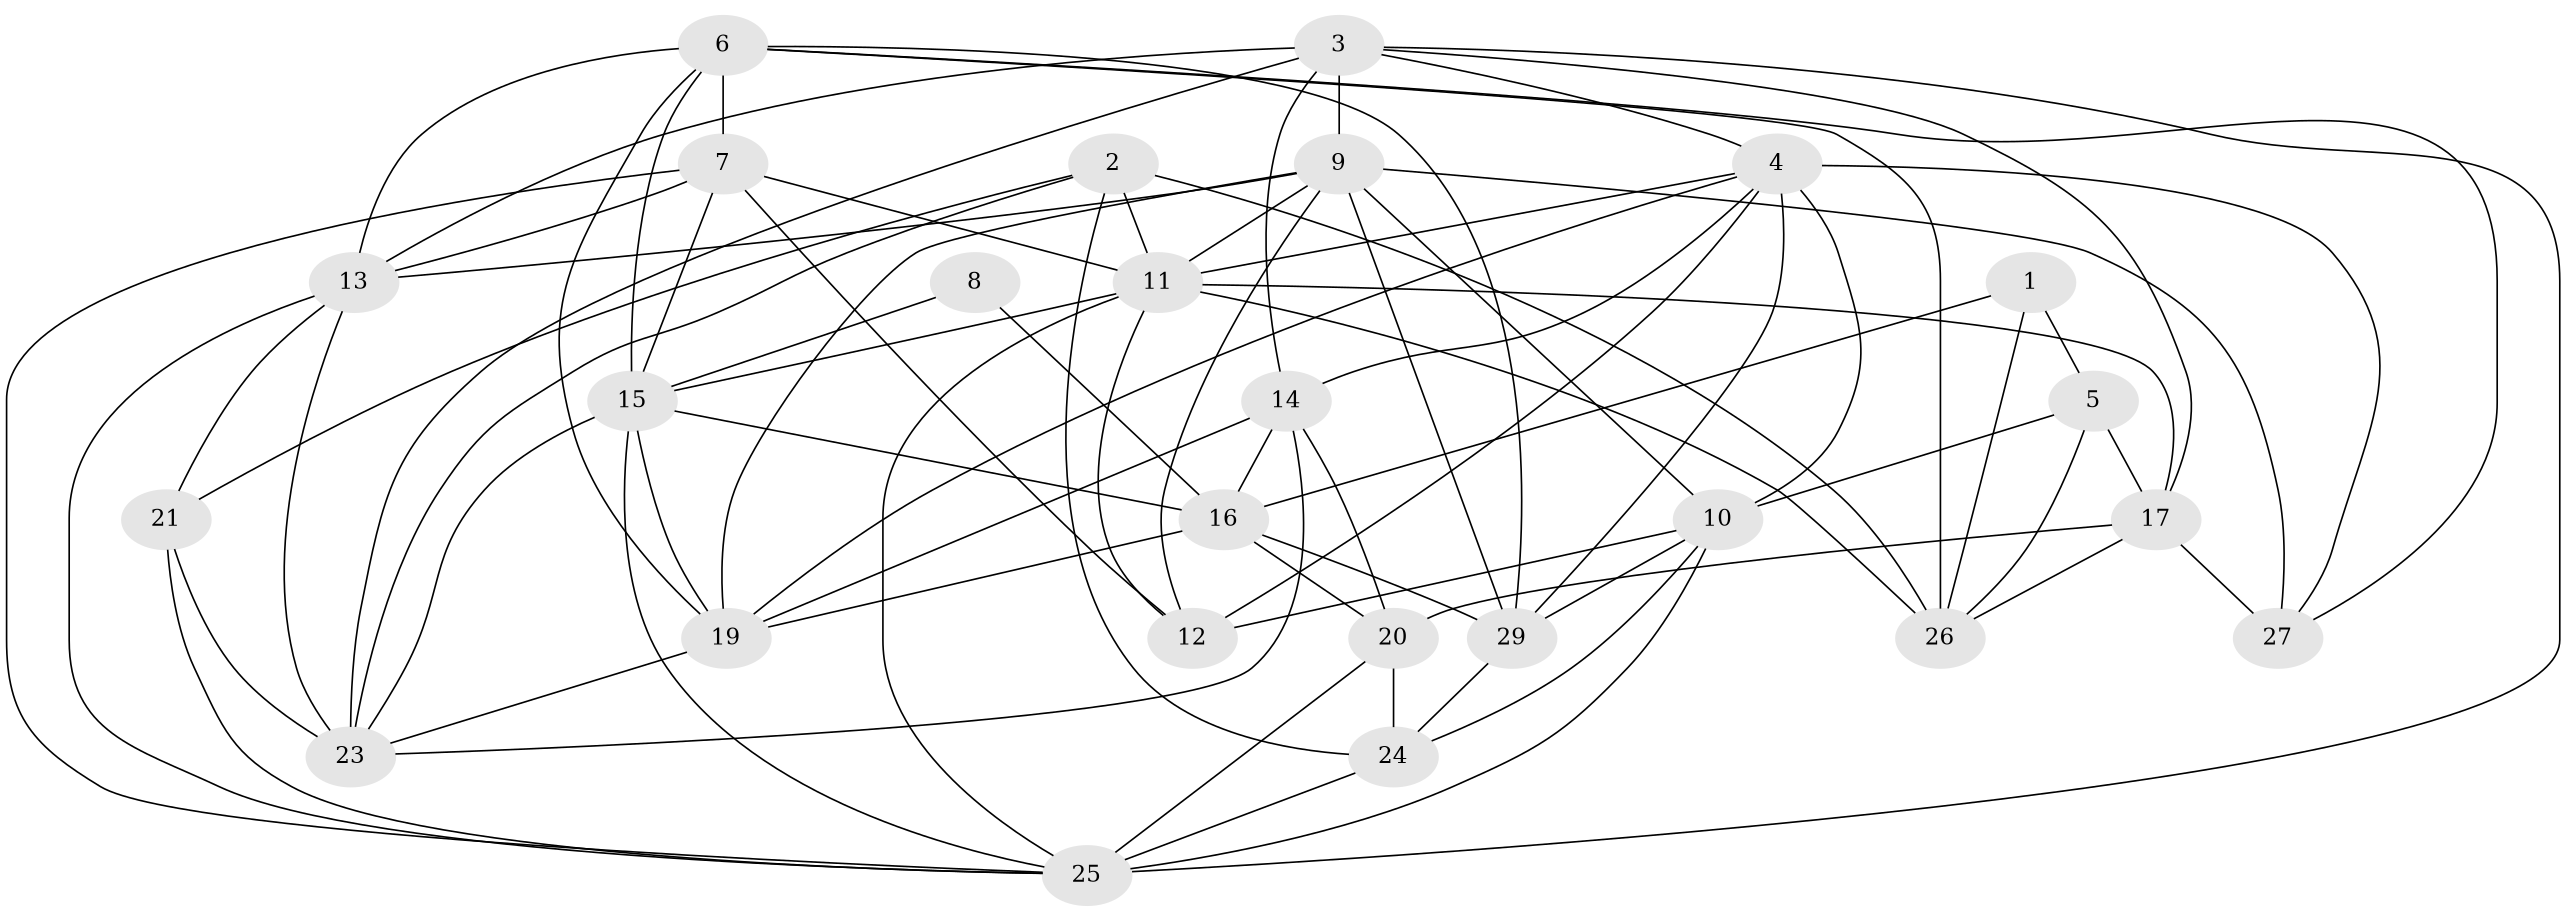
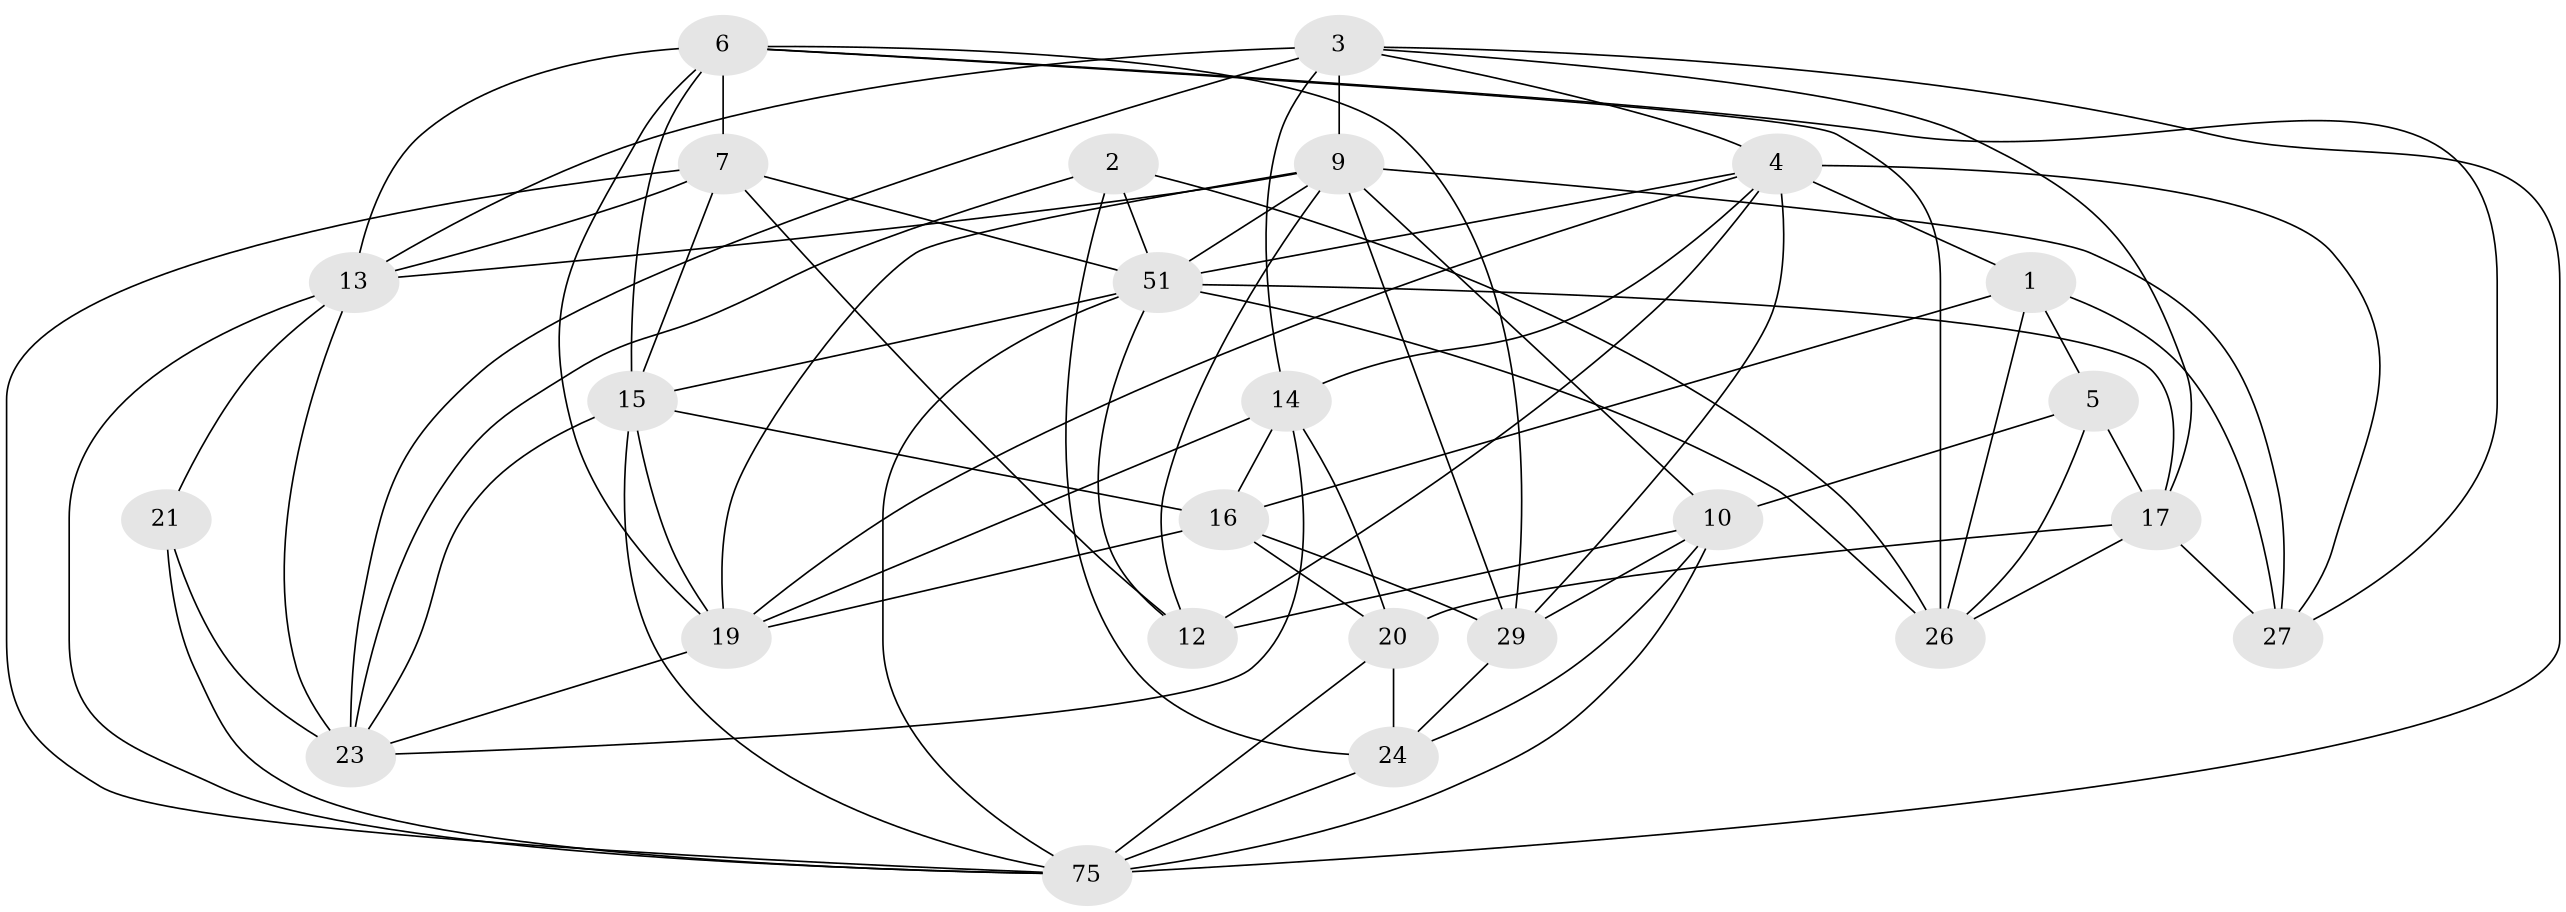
(975, 283) -> none
(1158, 283) -> (1158, 283)
(646, 298) -> none
(1860, 361) -> (1863, 205)
none -> (2218, 421)
(1087, 876) -> (1087, 876)
